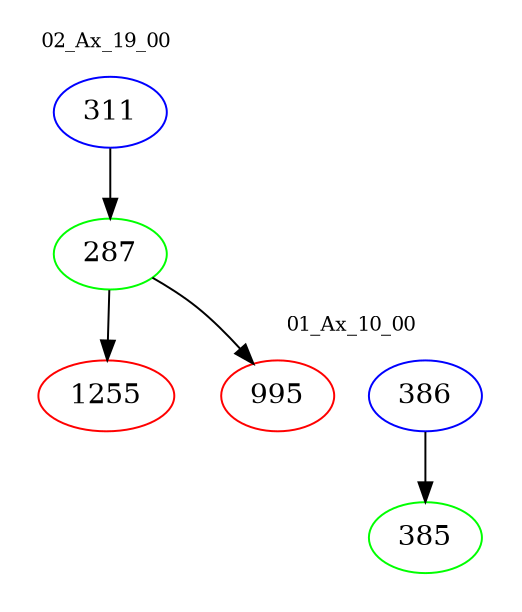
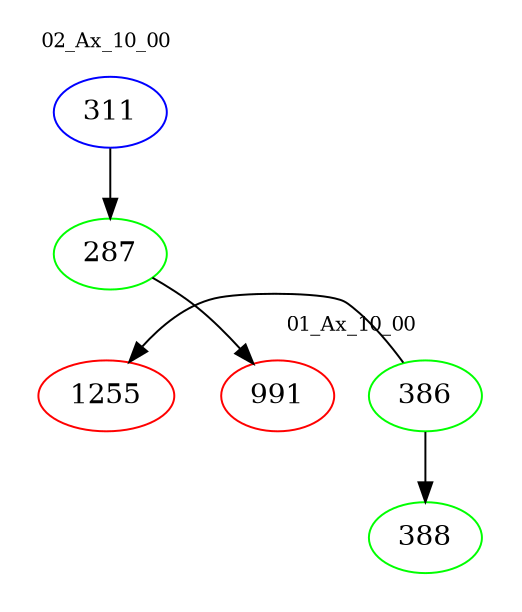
(106, 42) -> (106, 42)
(109, 315) -> (278, 294)
(278, 396) -> (278, 396)
(425, 396) -> (425, 396)
(425, 538) -> (425, 538)
